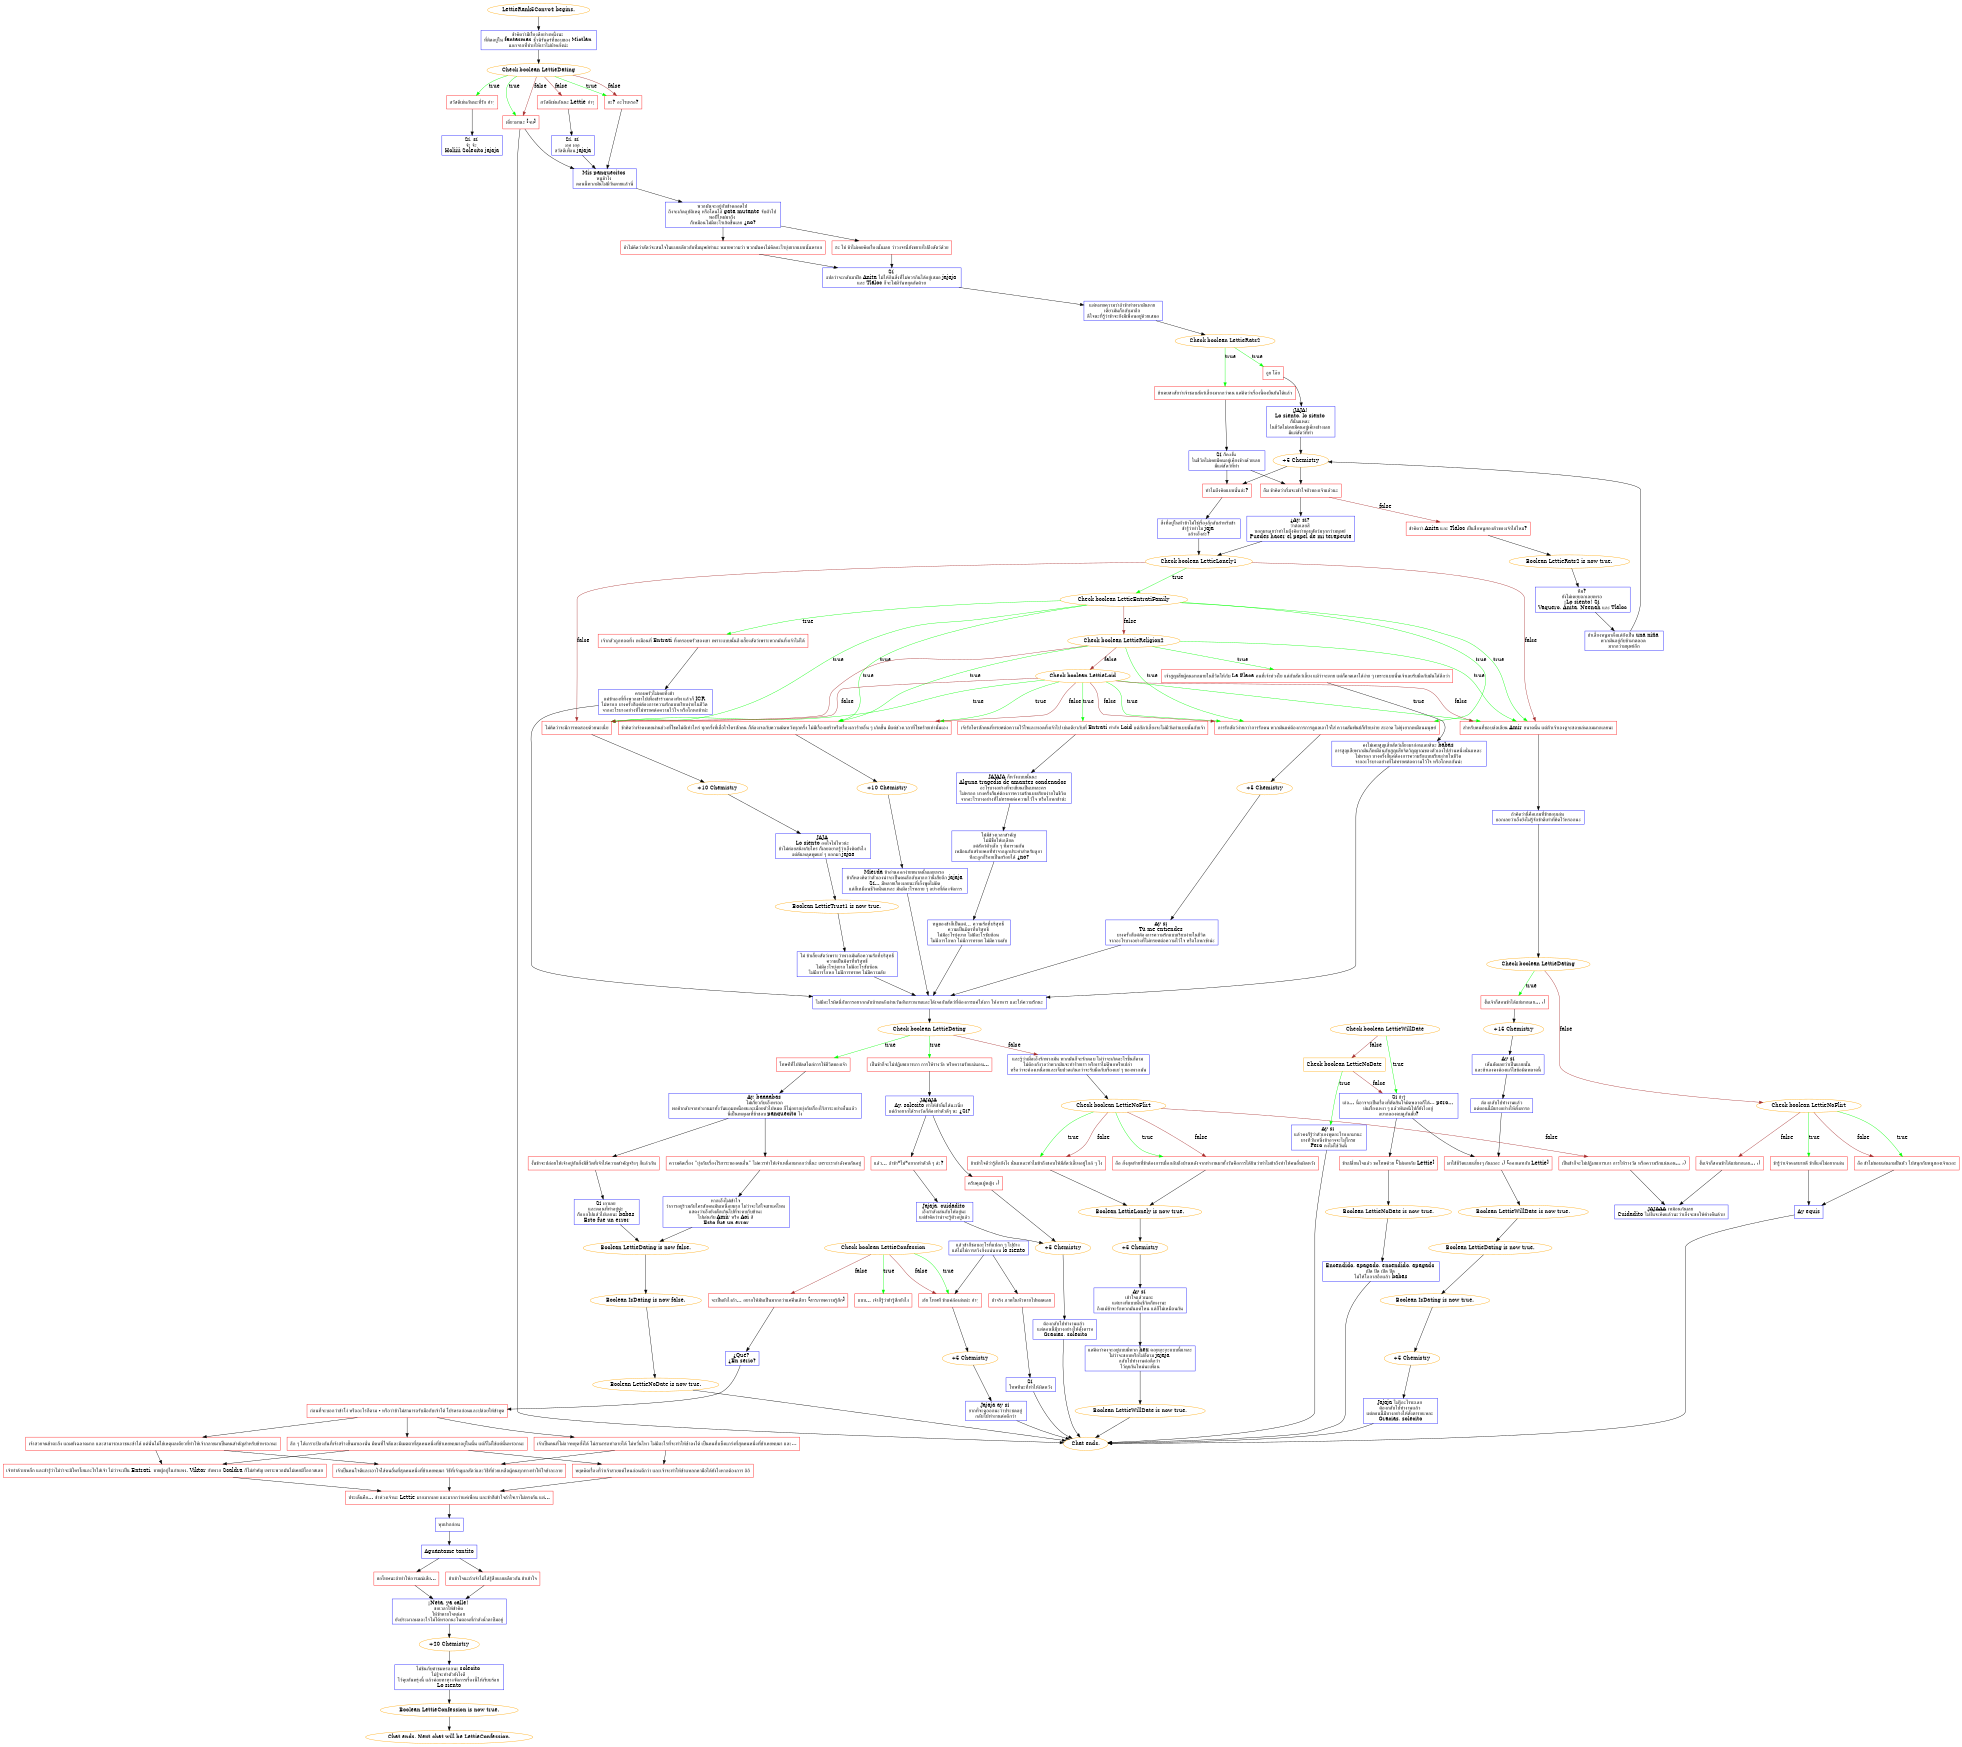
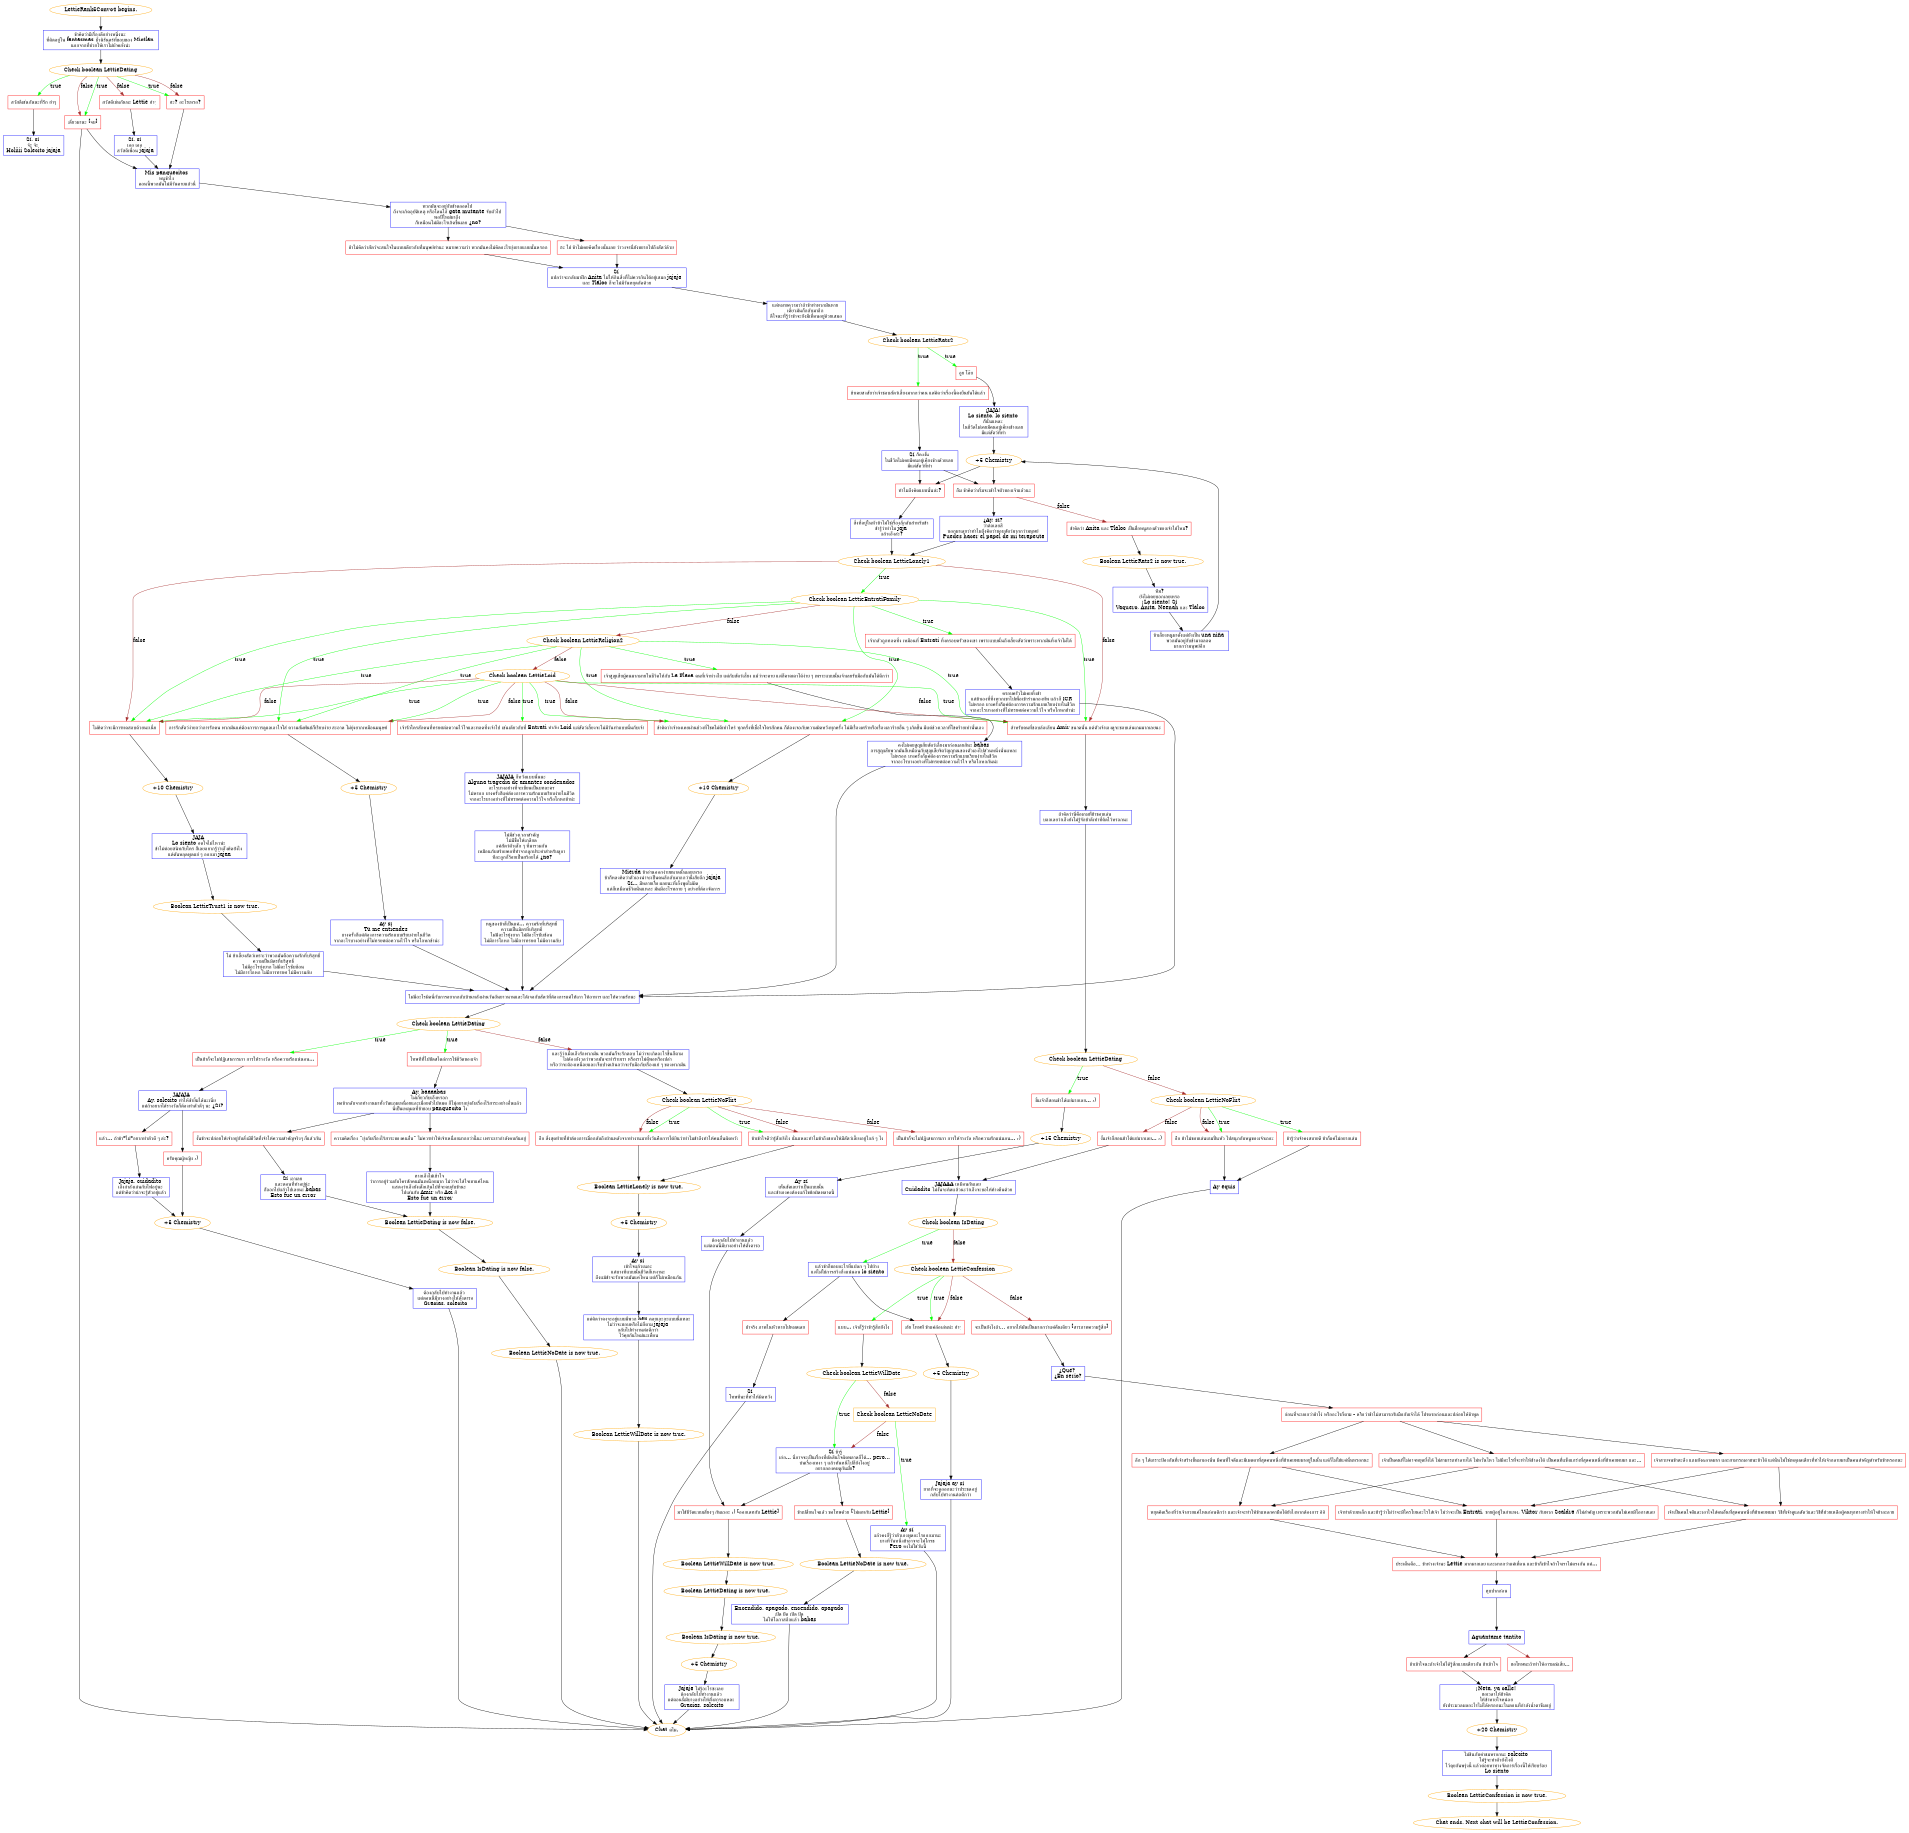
(844, 682) -> (344, 673)
none -> (953, 1223)
none -> (863, 1349)
(1086, 1444) -> (667, 1730)
(429, 1564) -> (1517, 1650)
